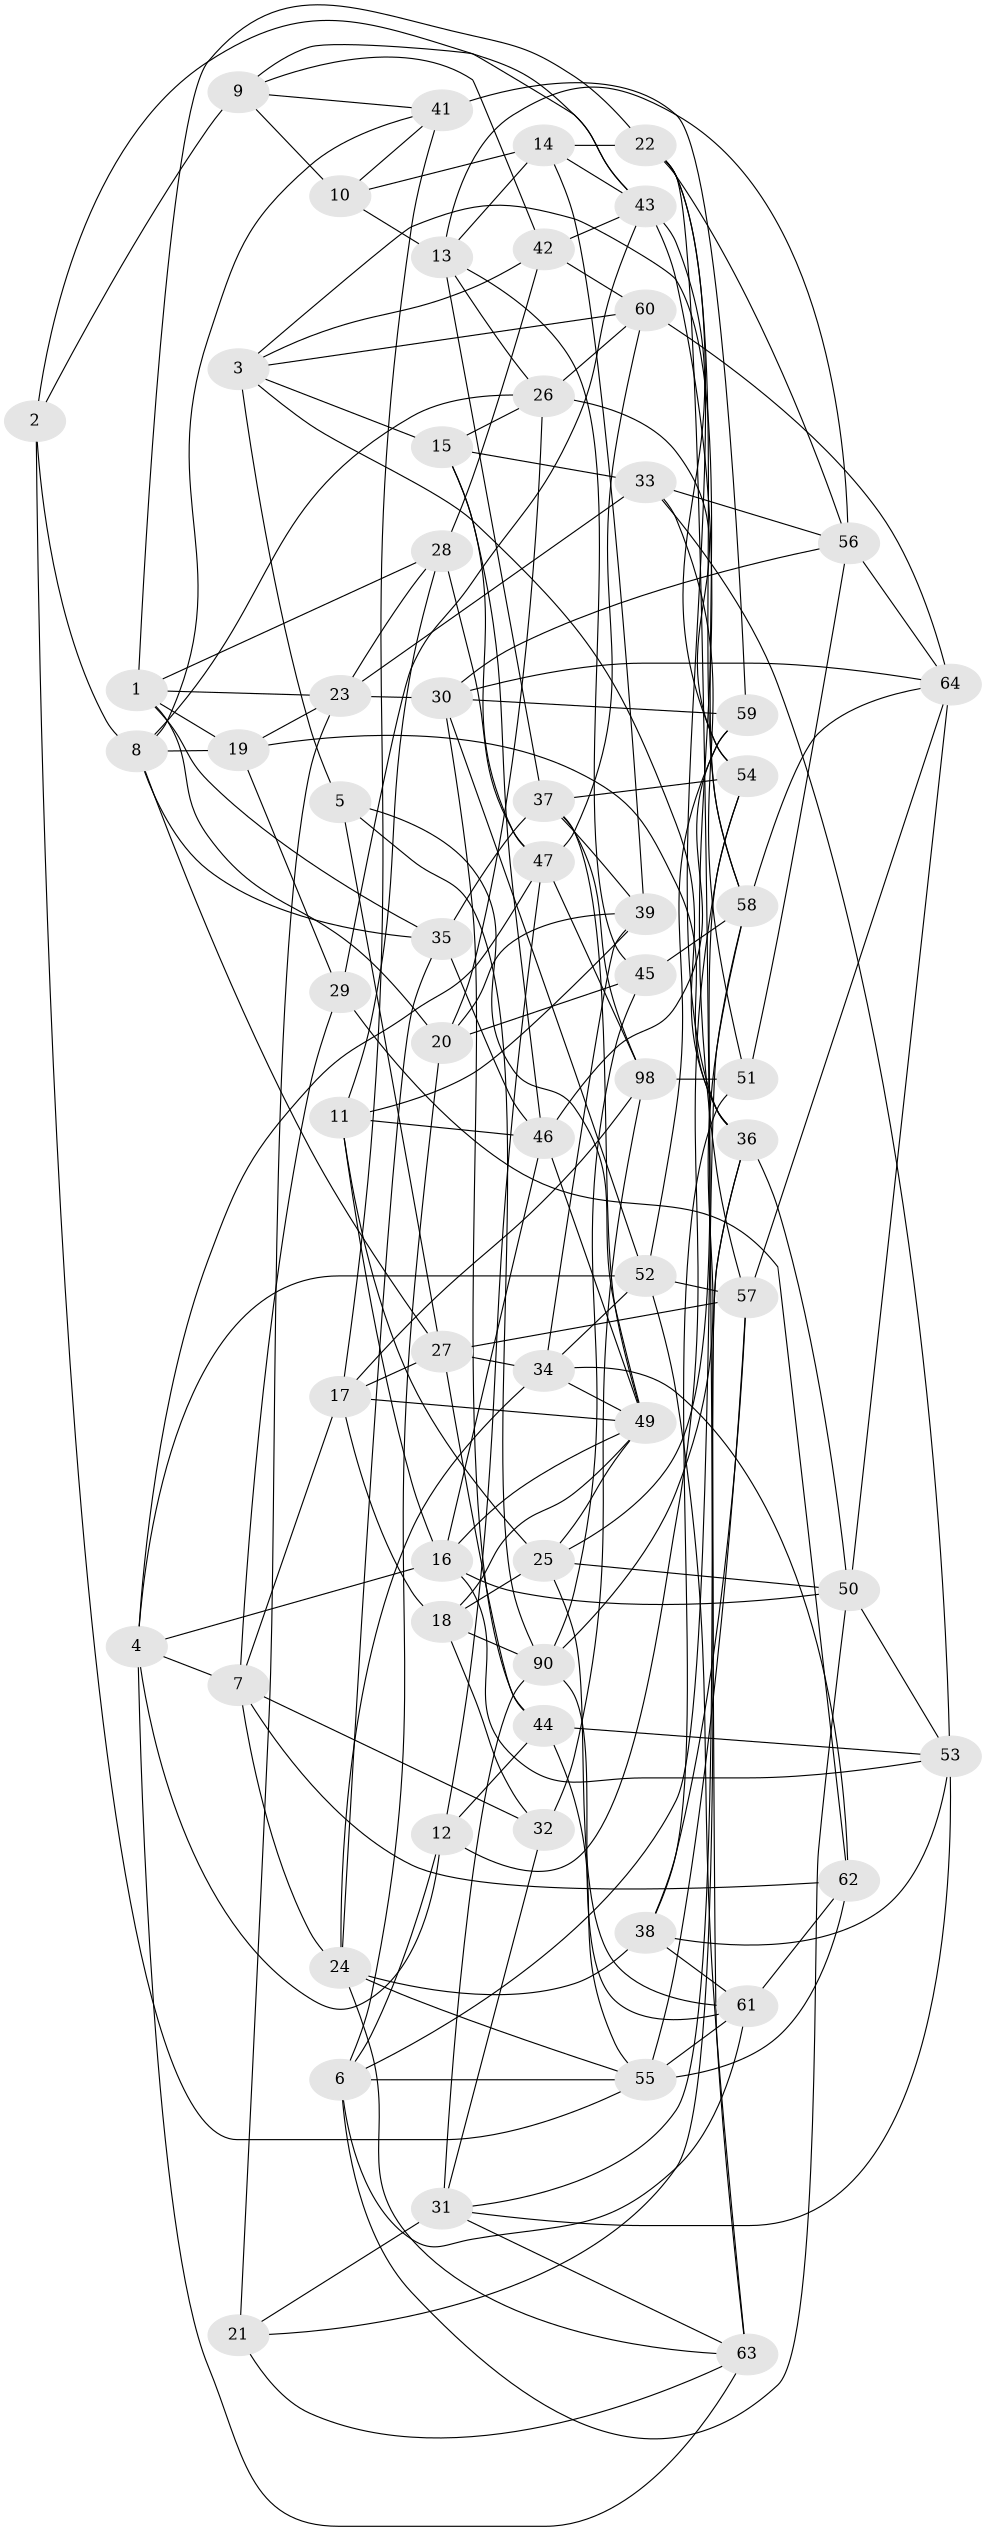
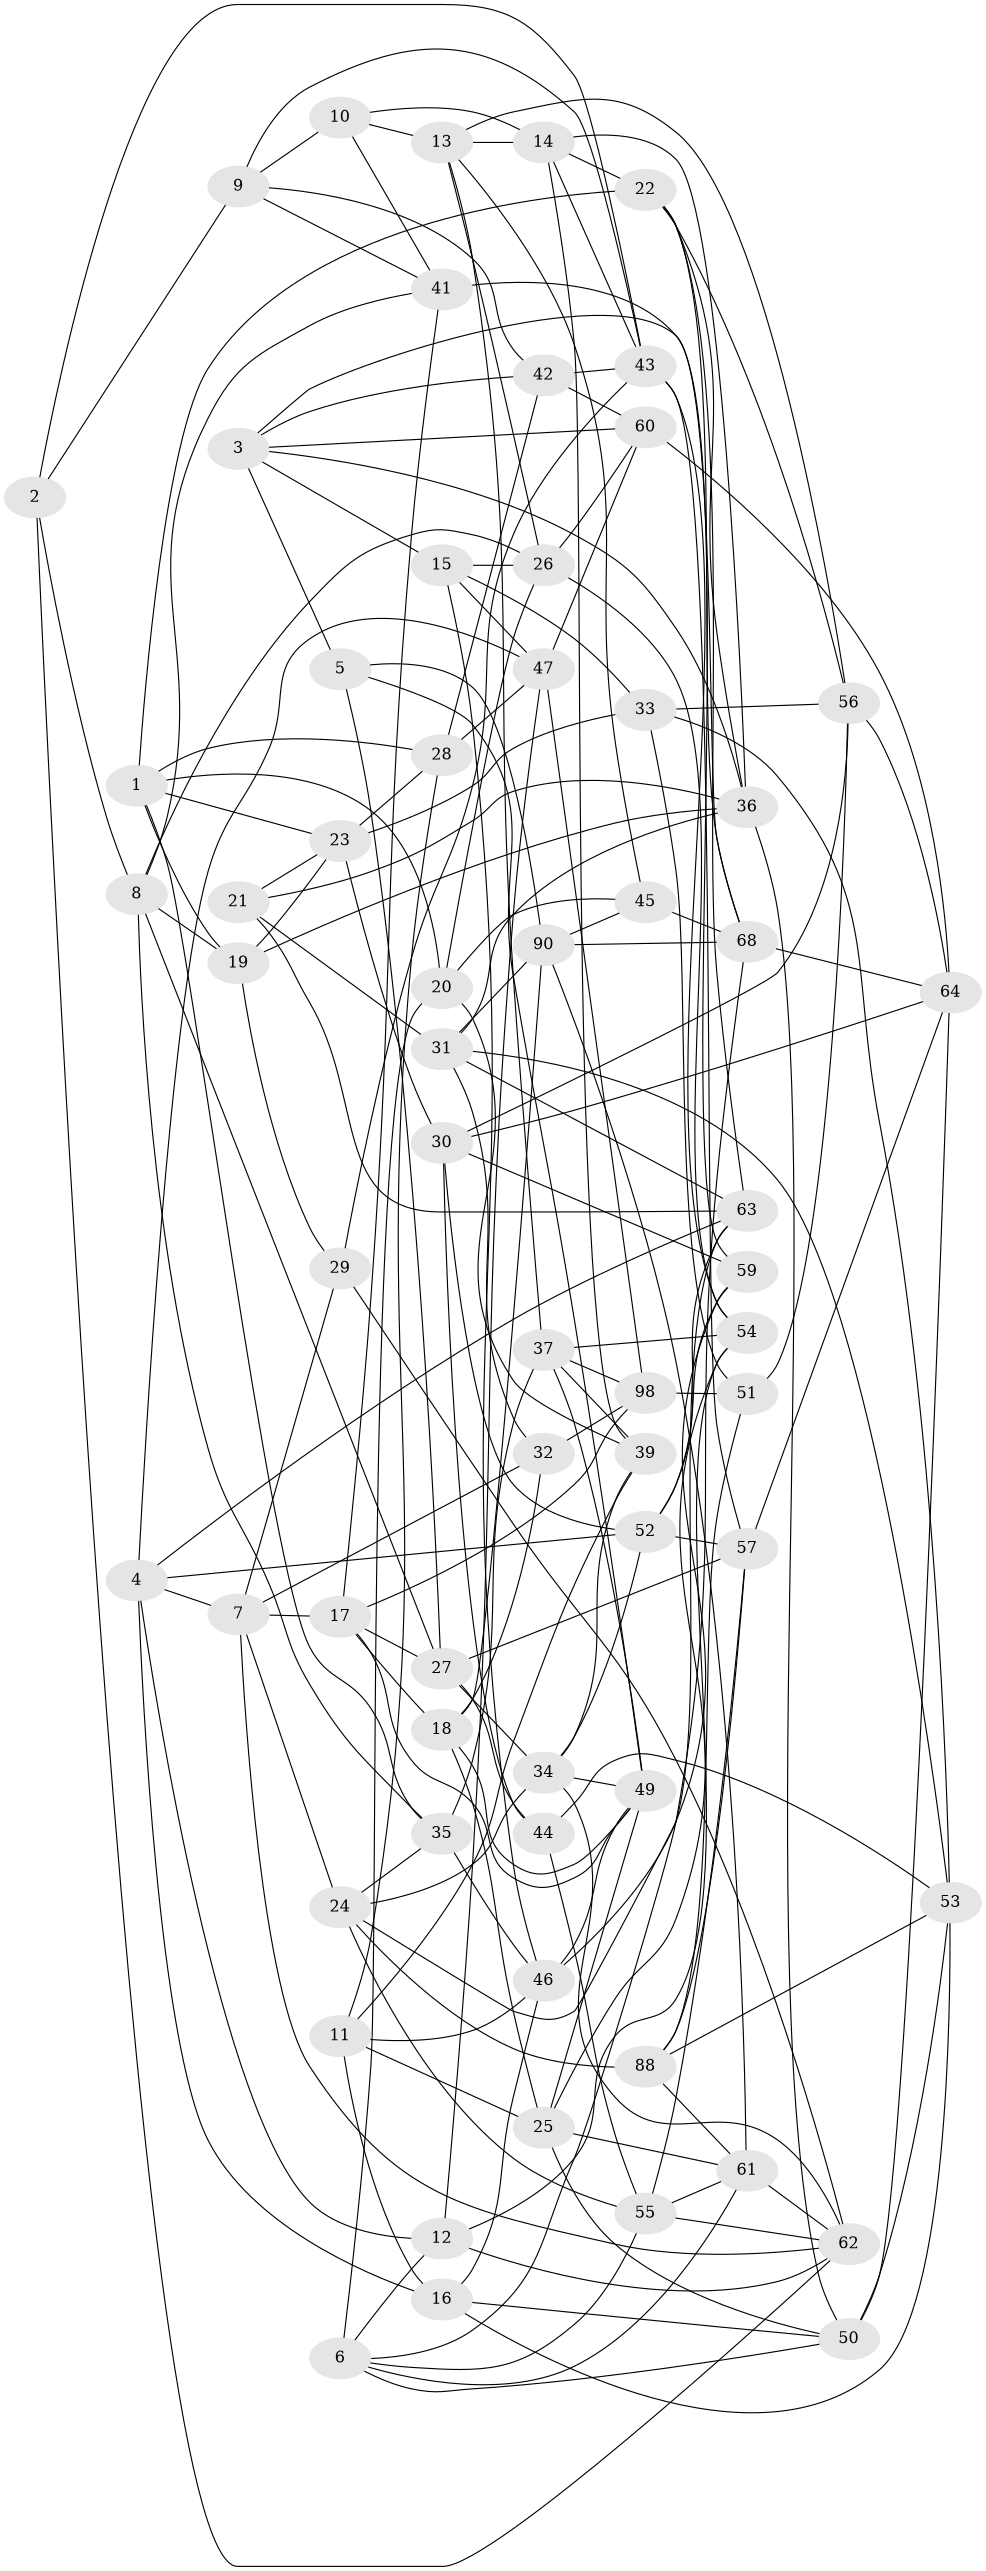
none -> (723, 416)
(747, 906) -> (747, 942)
(533, 1480) -> none
(82, 1502) -> (122, 1898)
(507, 1765) -> (649, 2289)
(646, 1933) -> (646, 2067)
